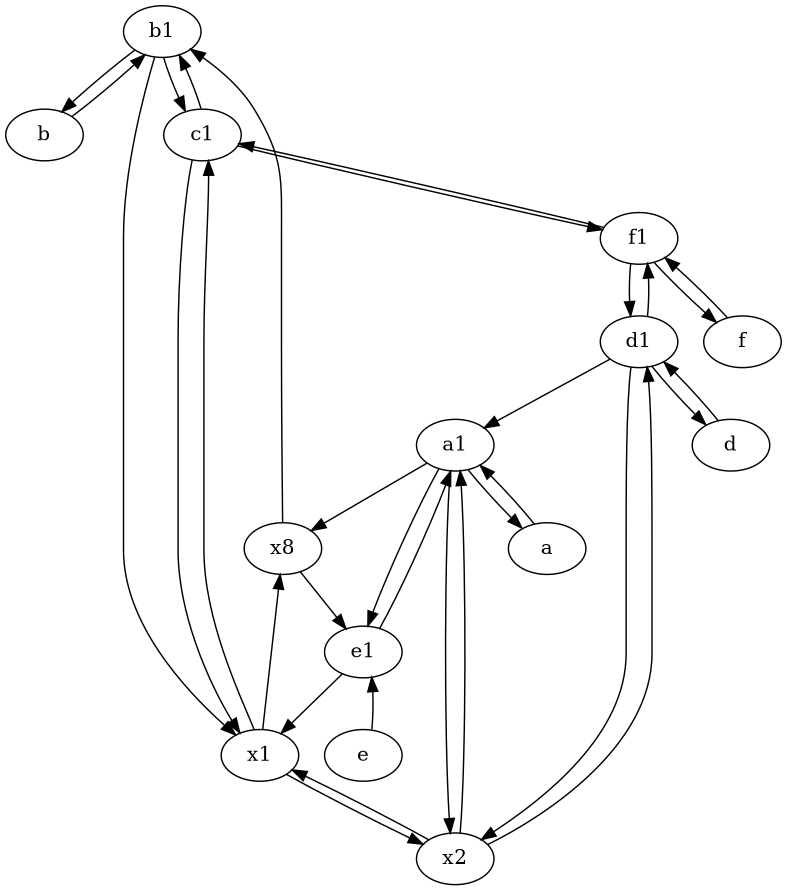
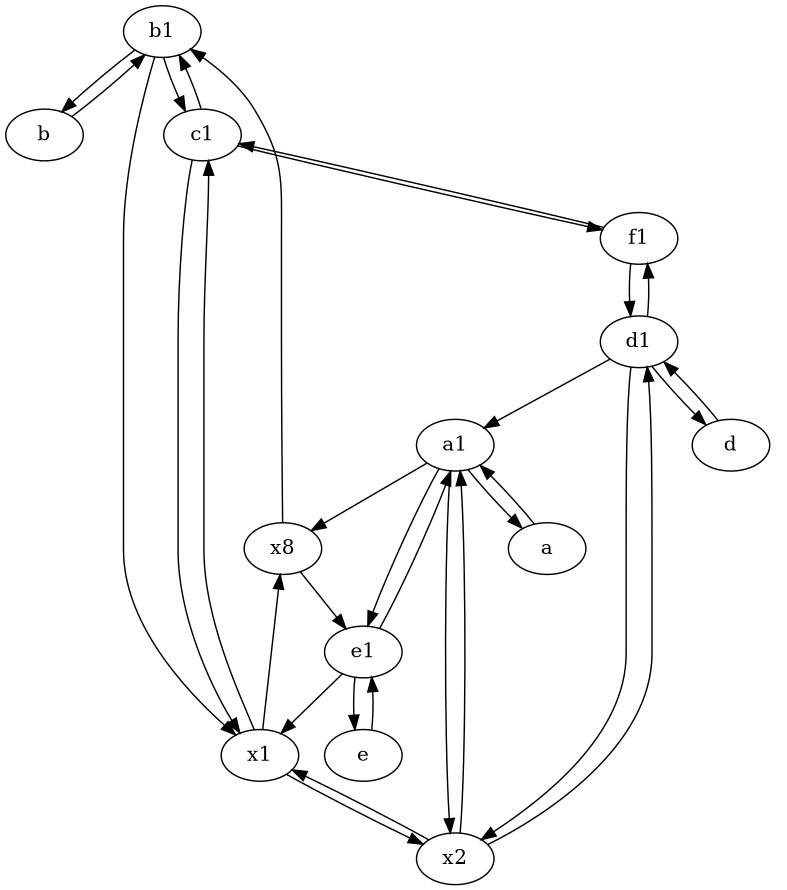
(742, 342) -> none
none -> (354, 696)
